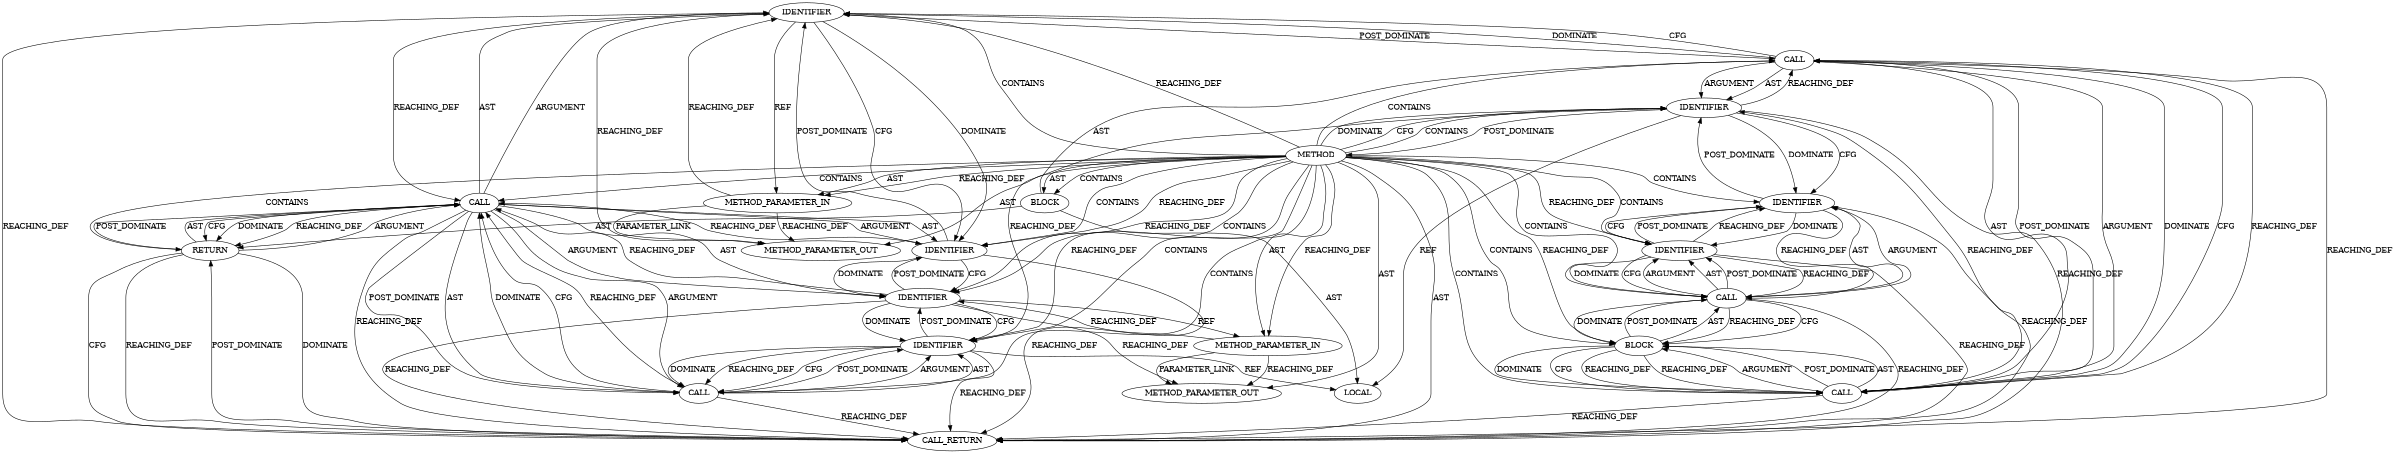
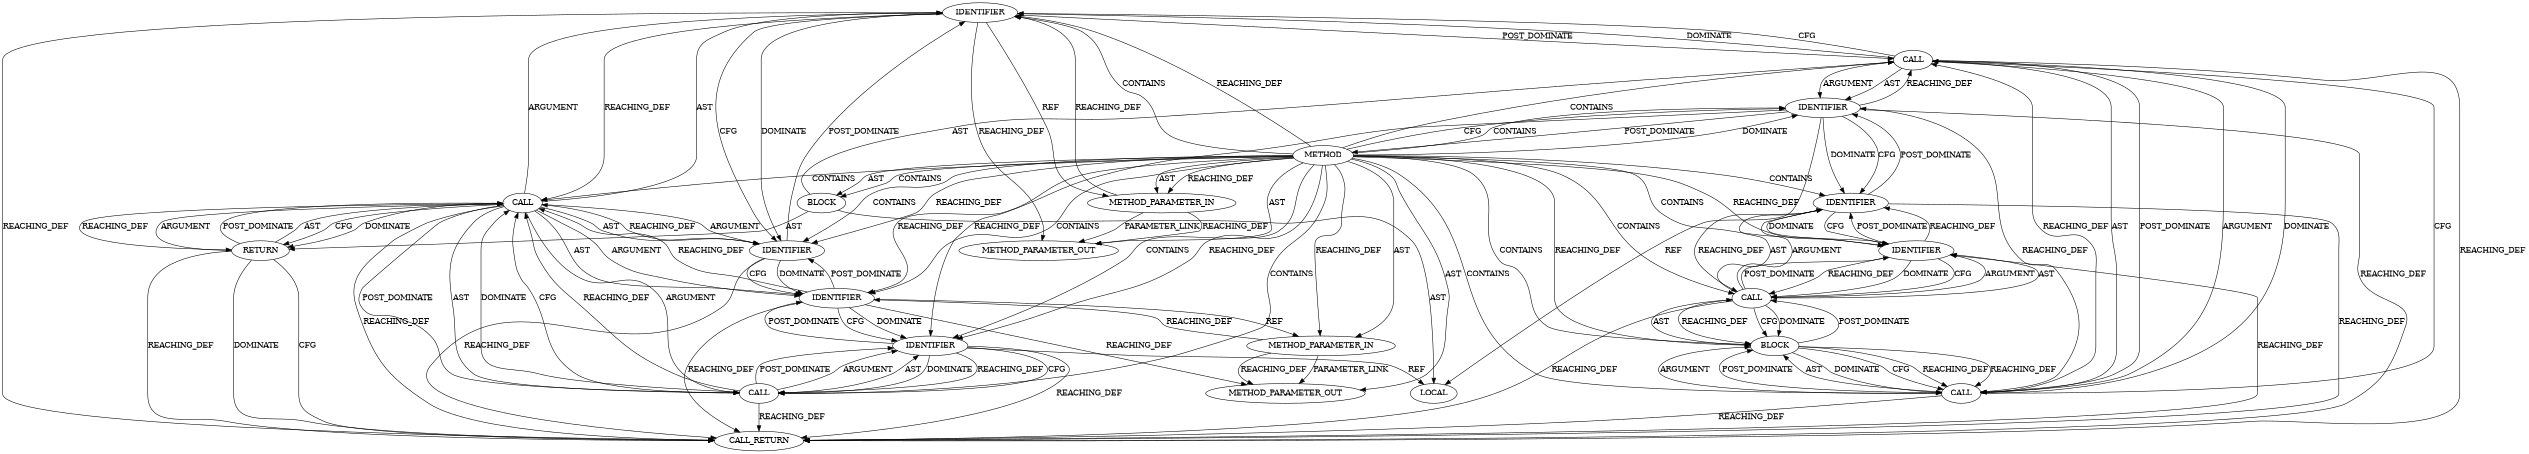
(639, 173) -> none
(1377, 420) -> none
(341, 426) -> none
